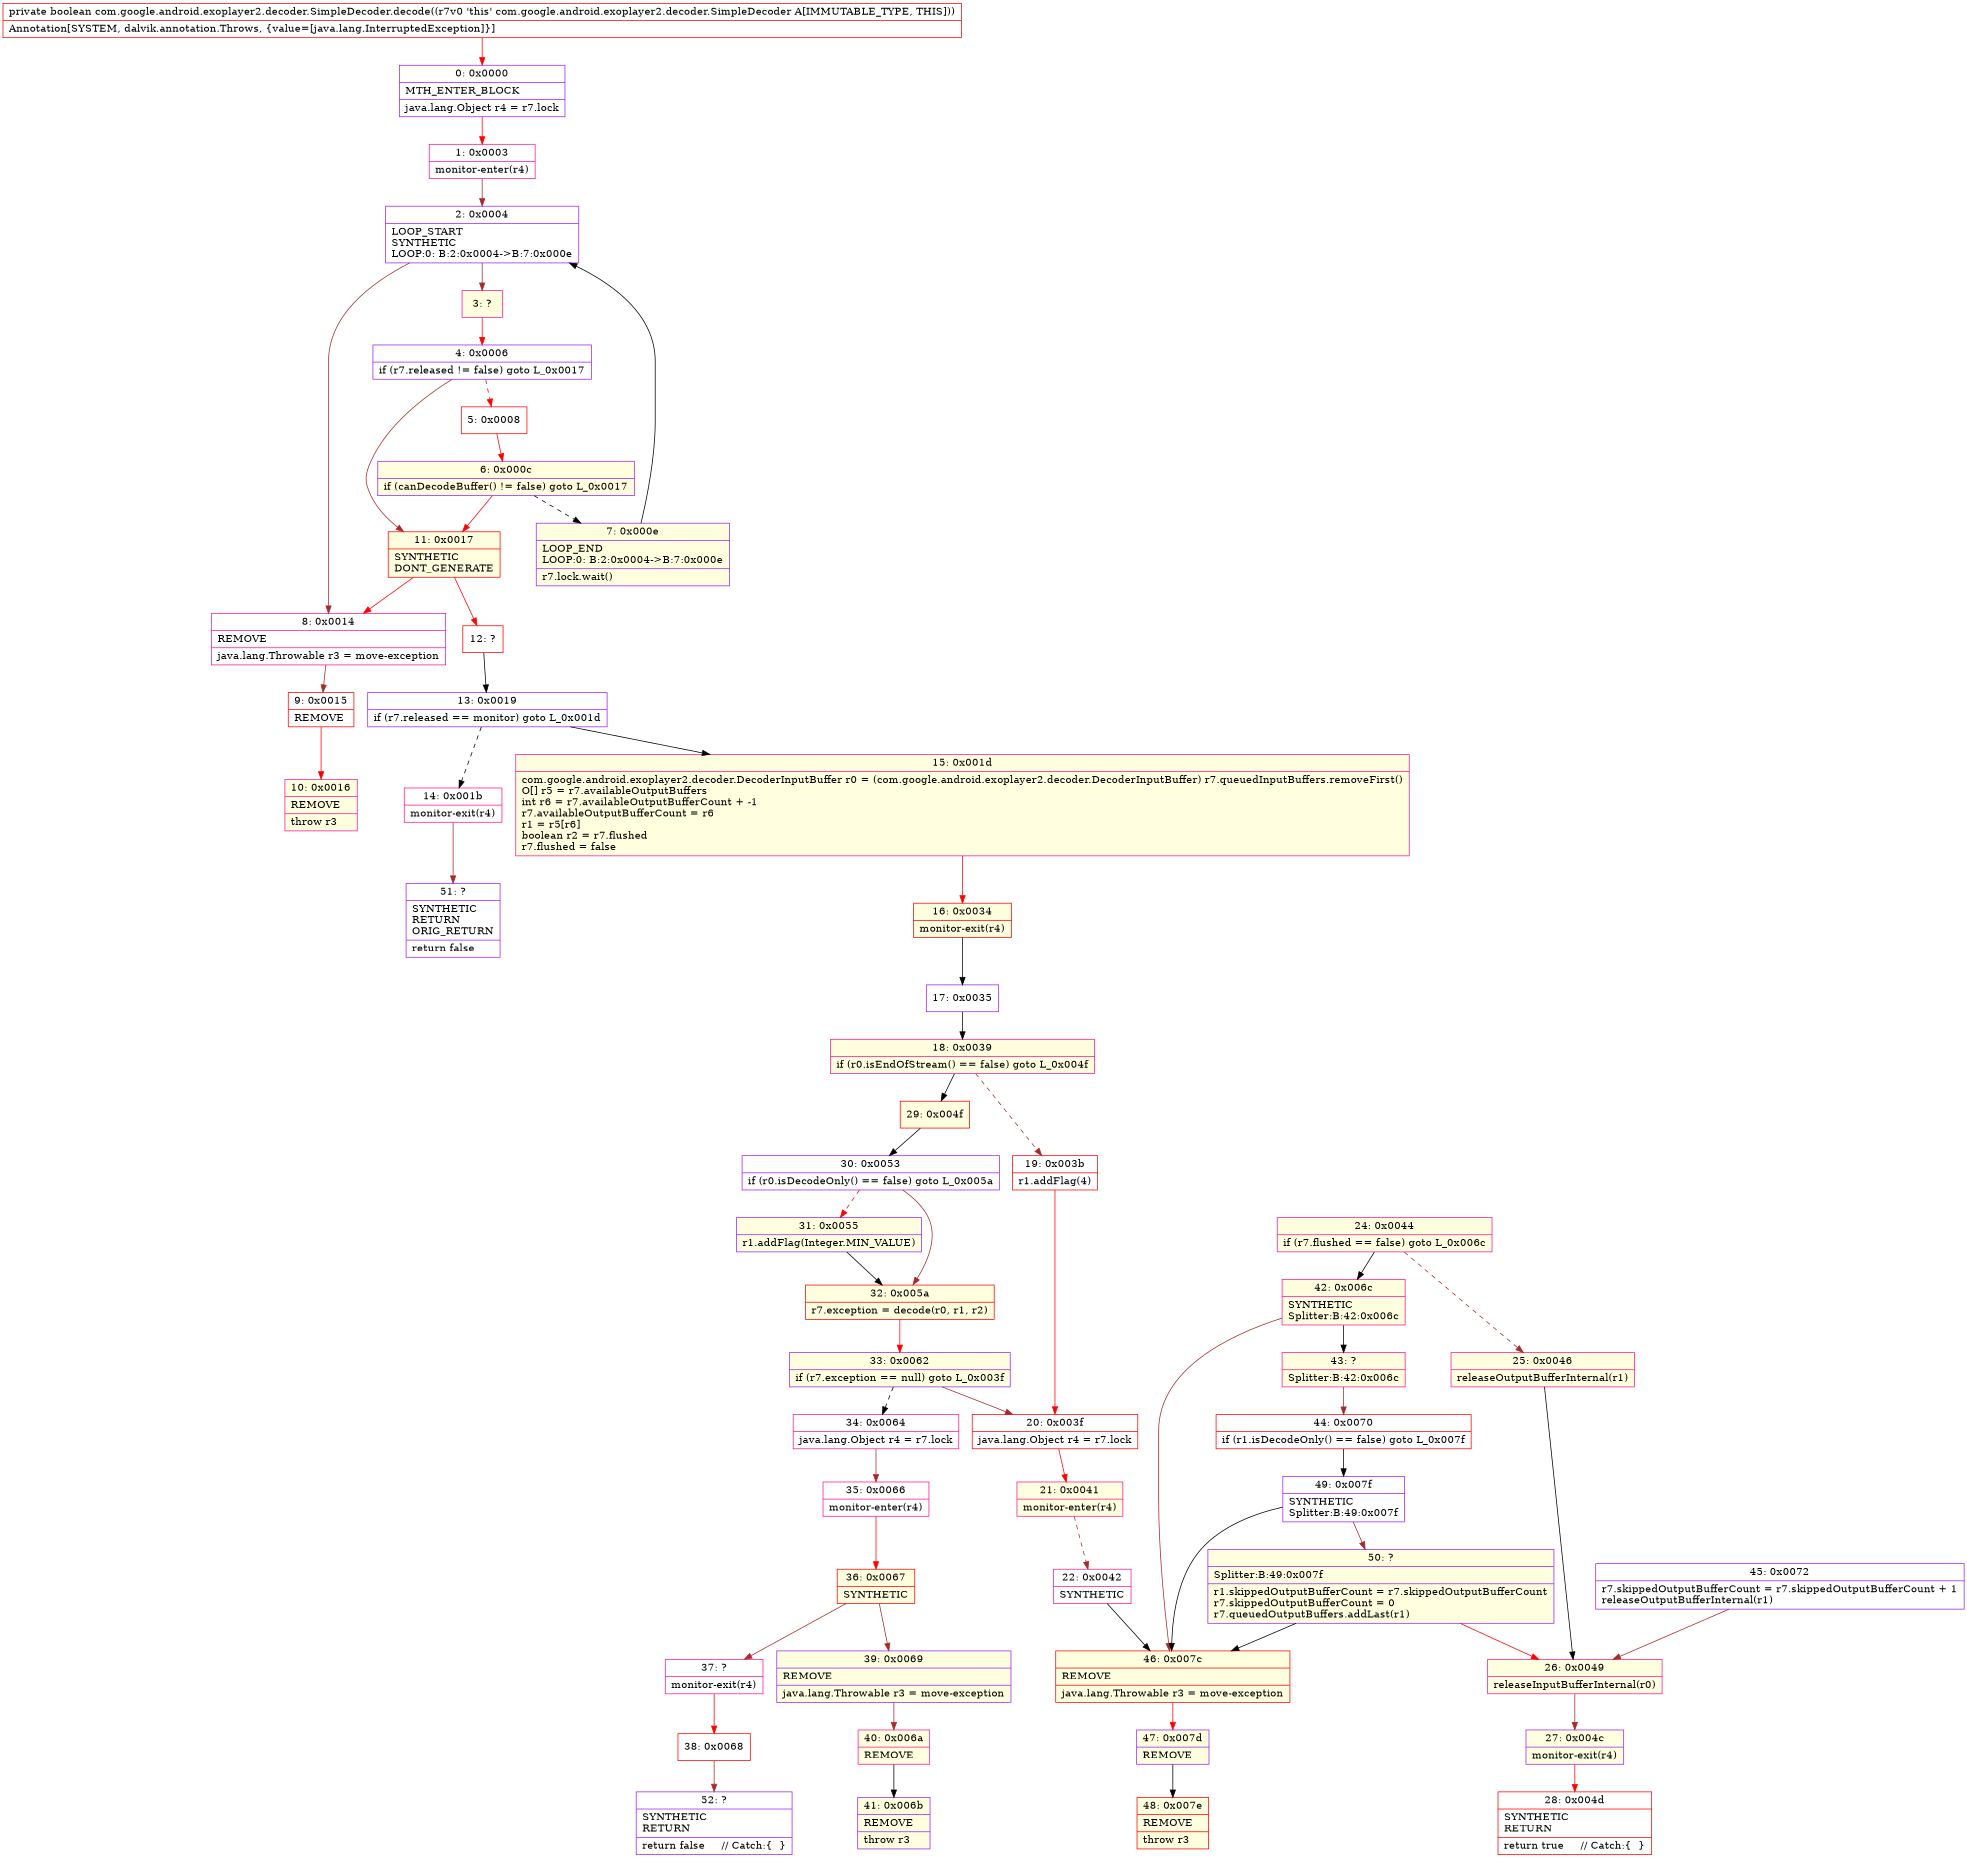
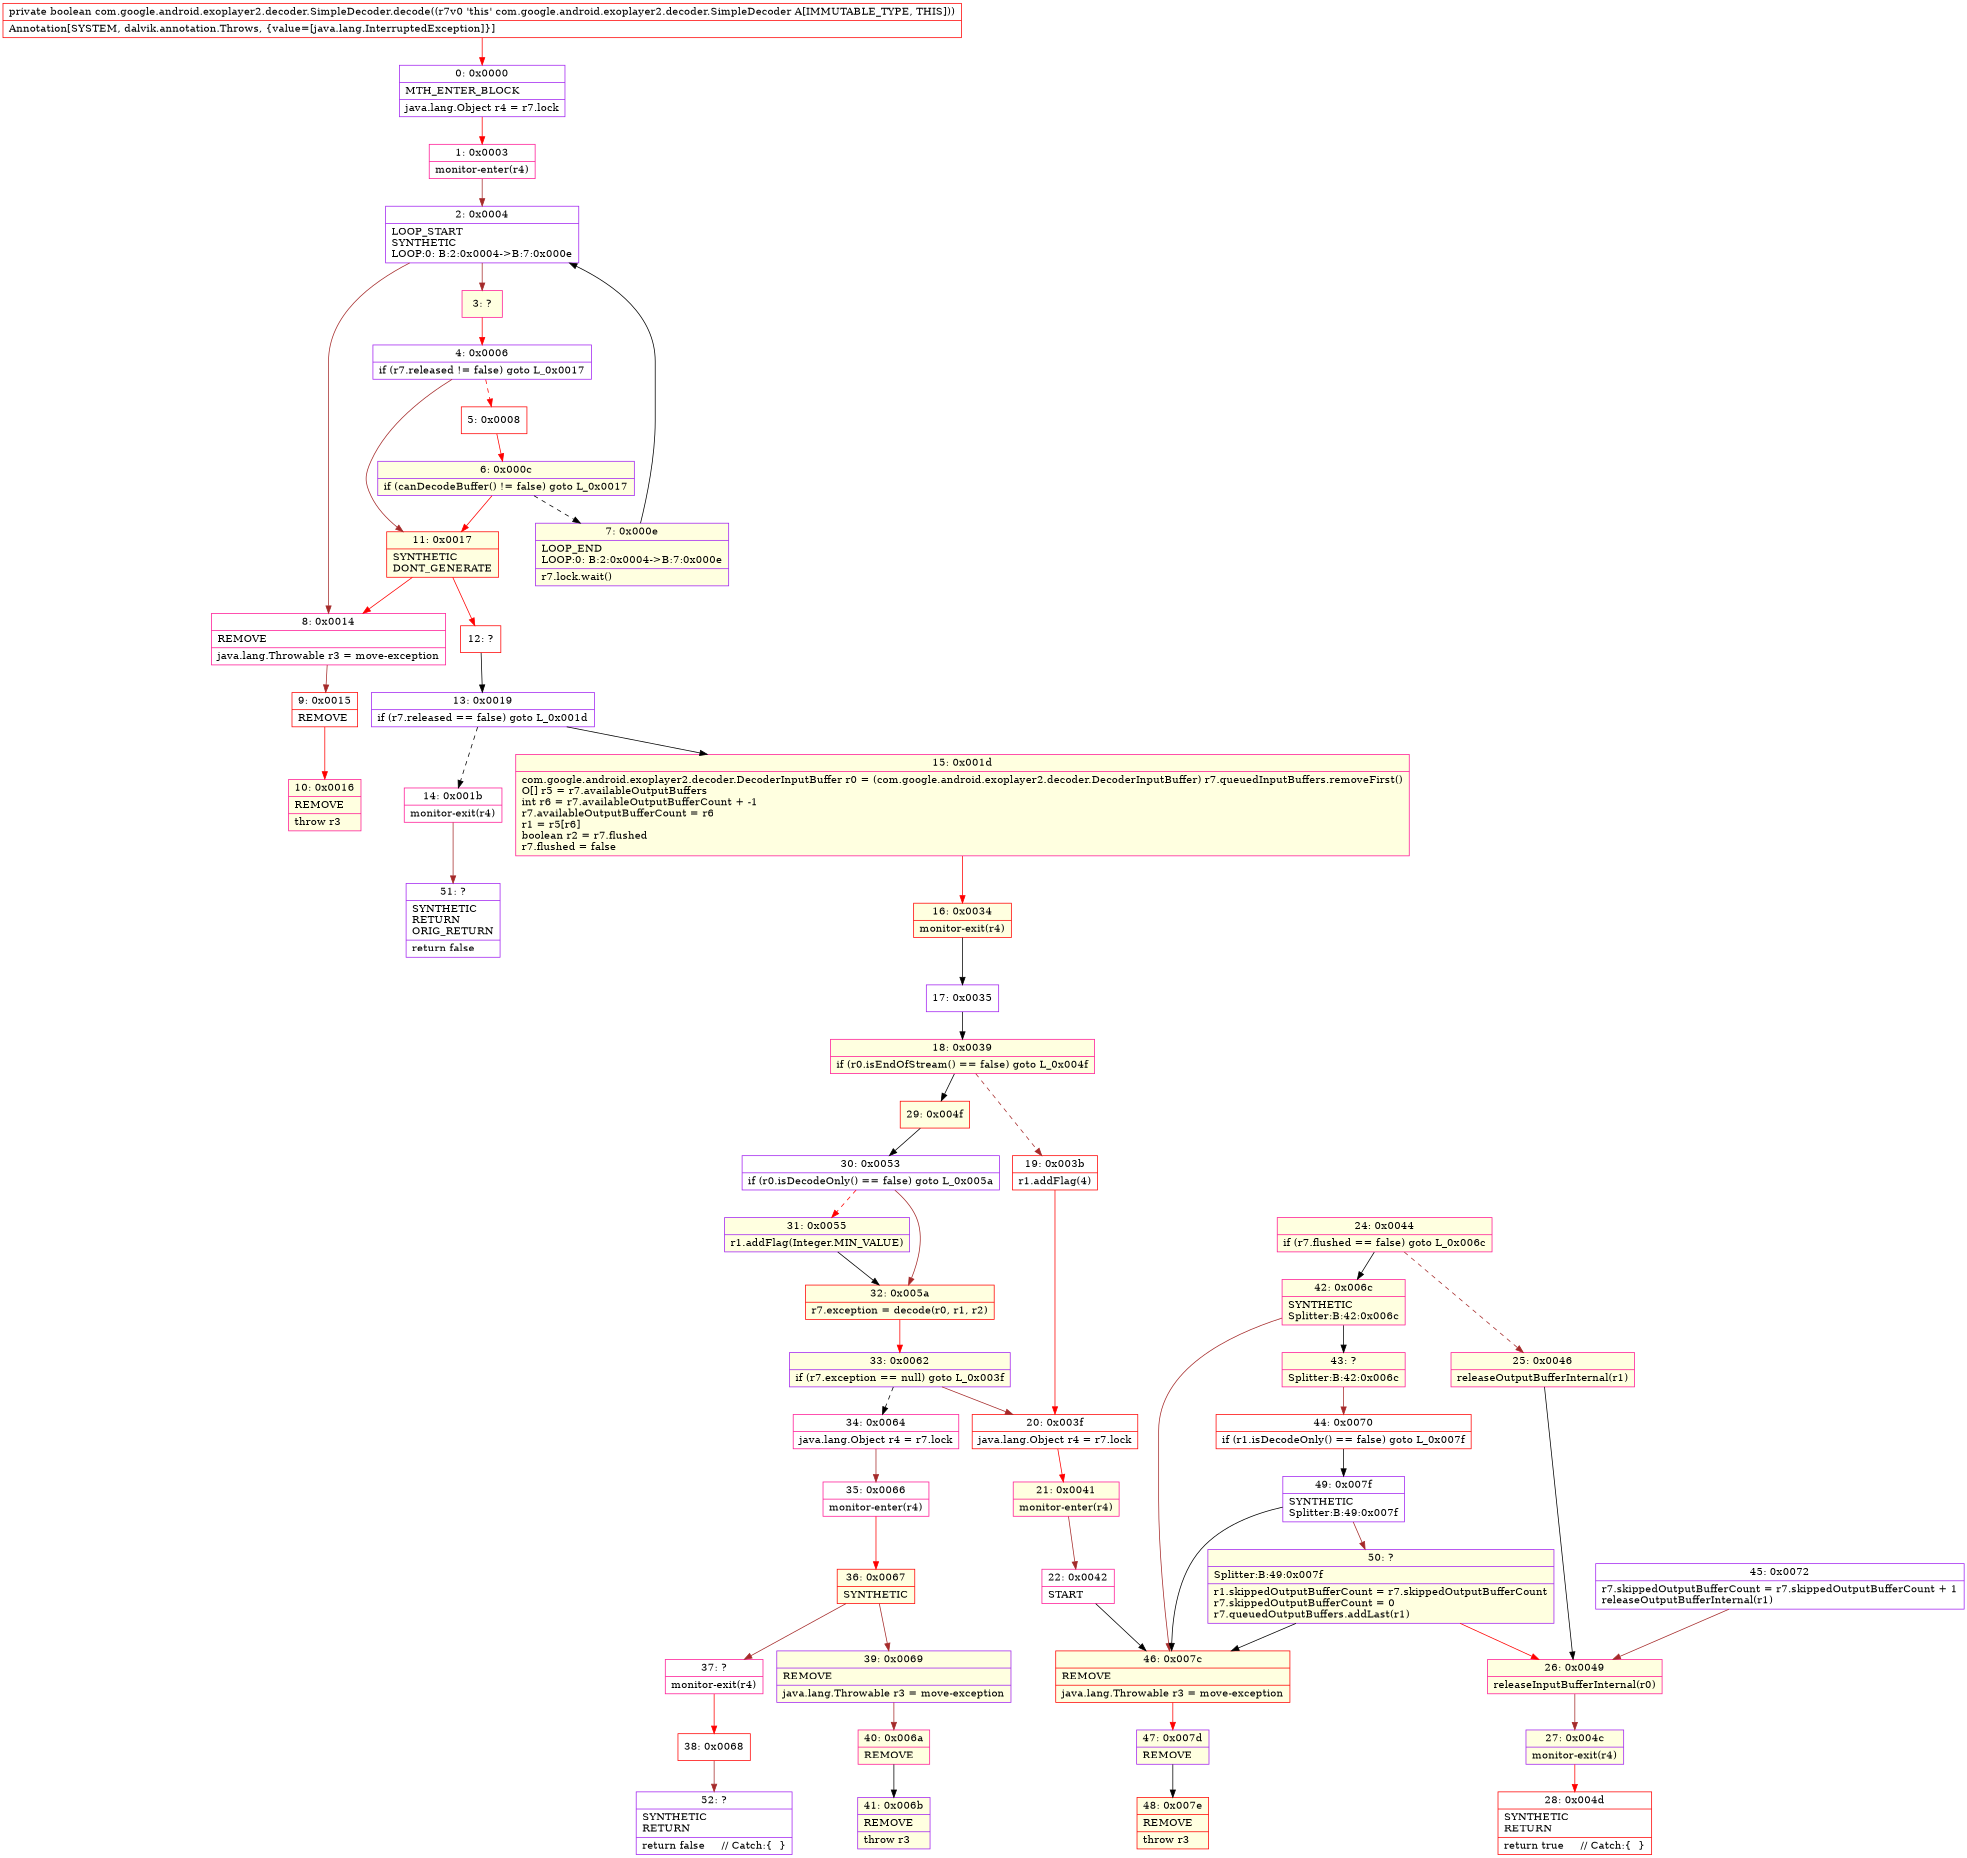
(487, 718) -> (483, 718)
(1080, 1539) -> (1072, 1539)
(1092, 1595) -> (1066, 1595)
